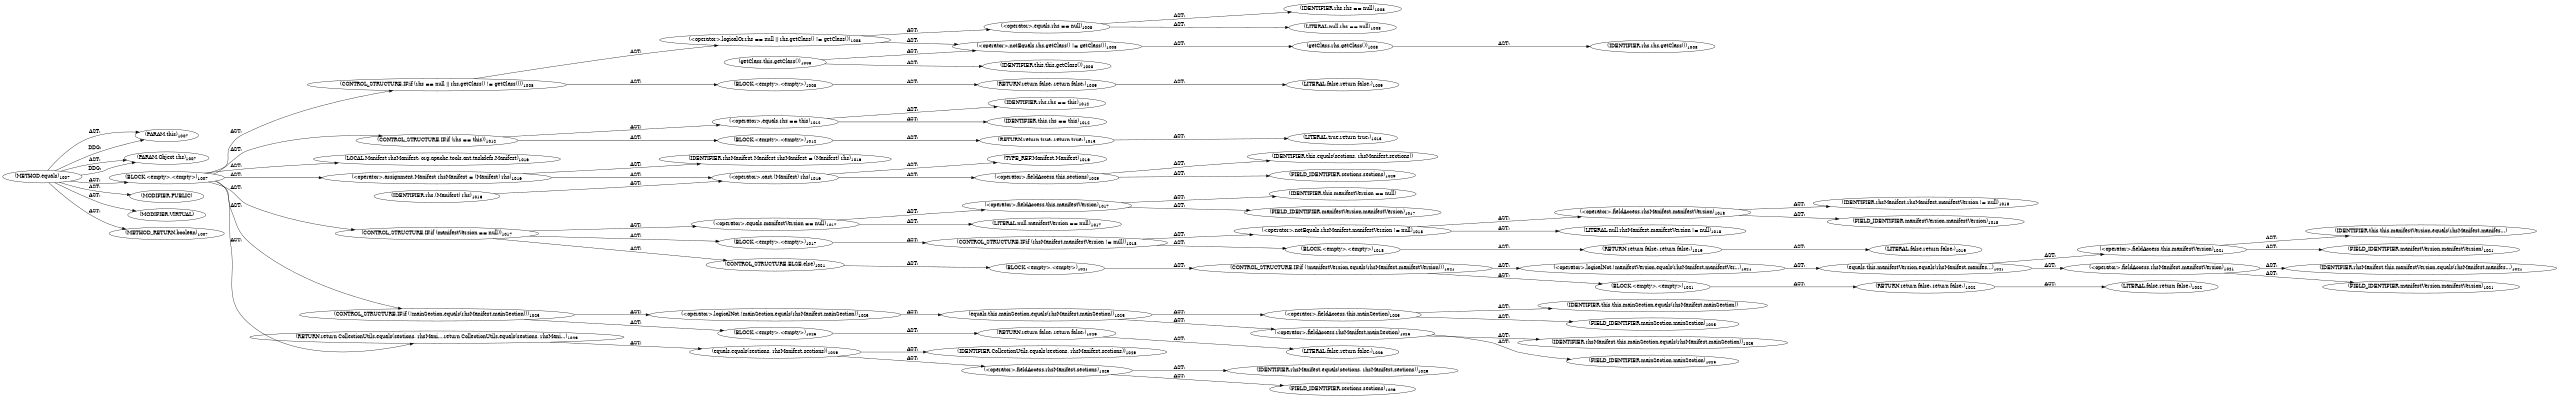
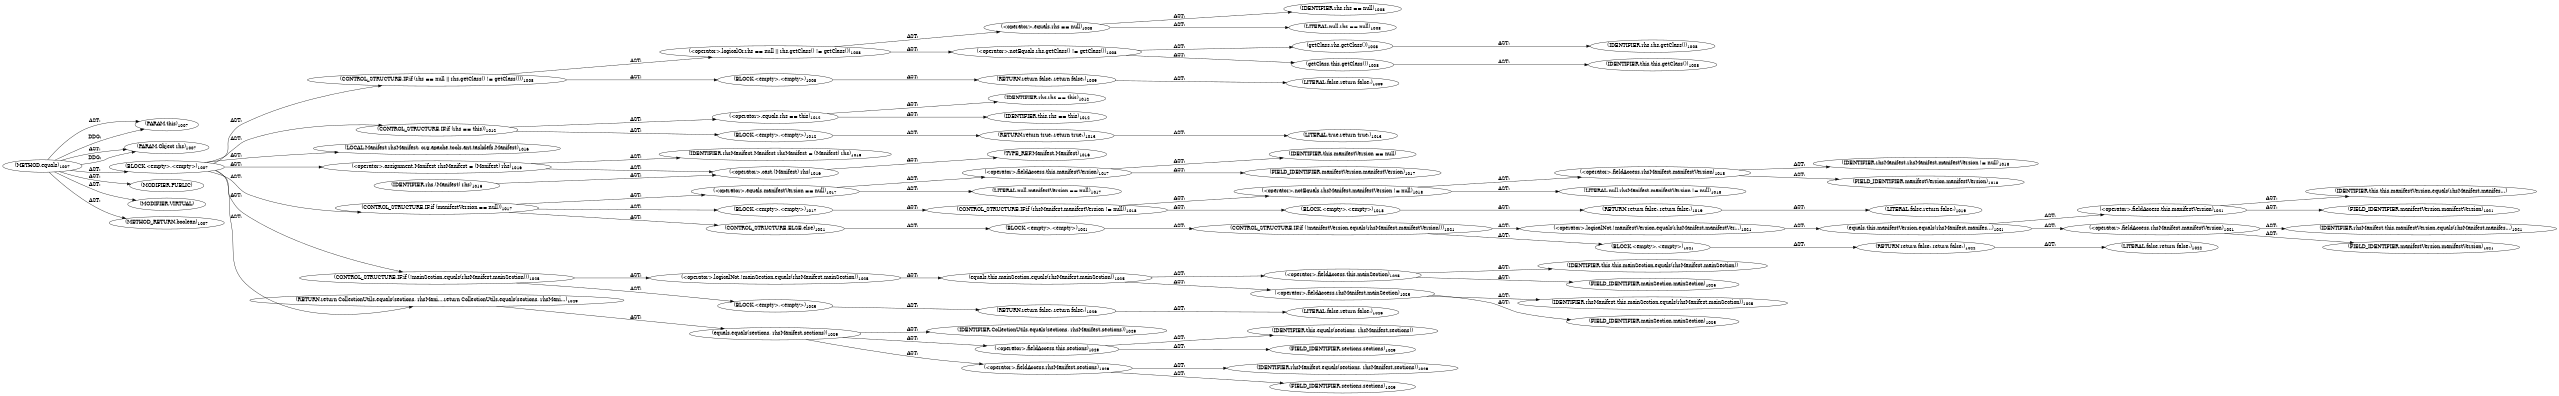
(897, 55) -> (1209, 59)
(905, 178) -> (913, 342)
